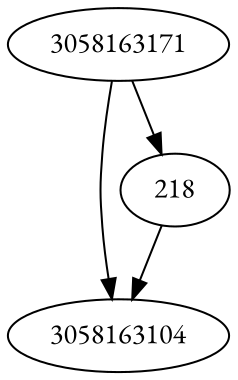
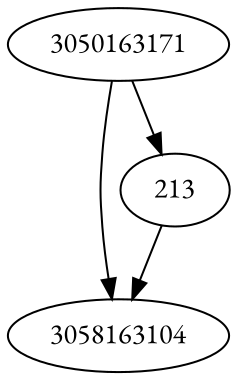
(118, 44) -> (118, 44)
(175, 190) -> (175, 190)
